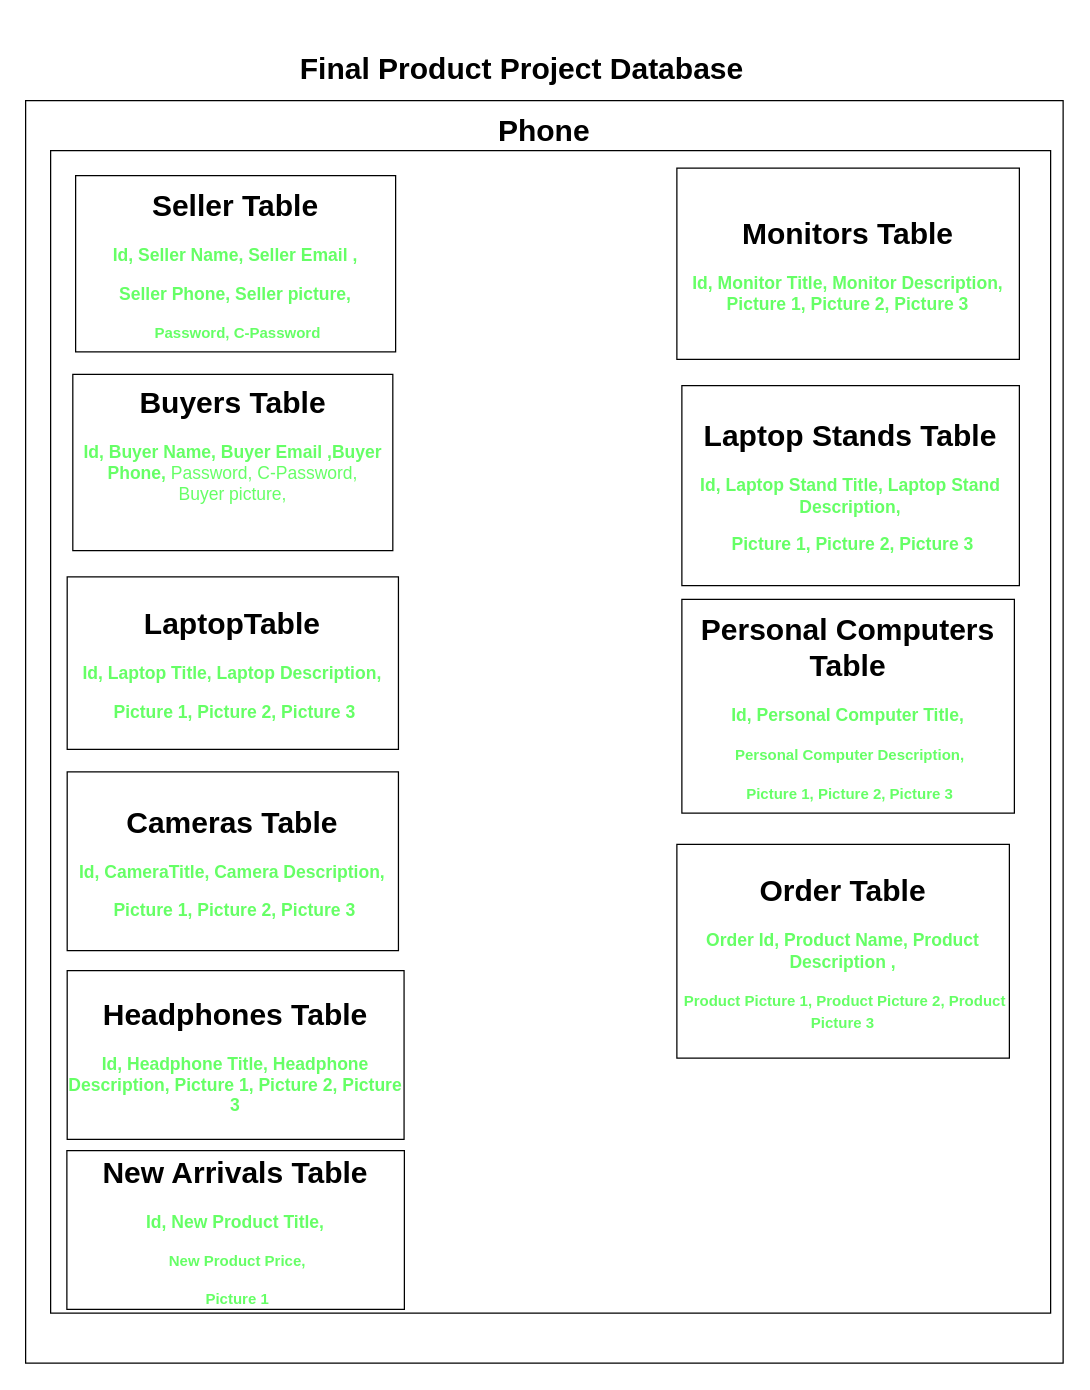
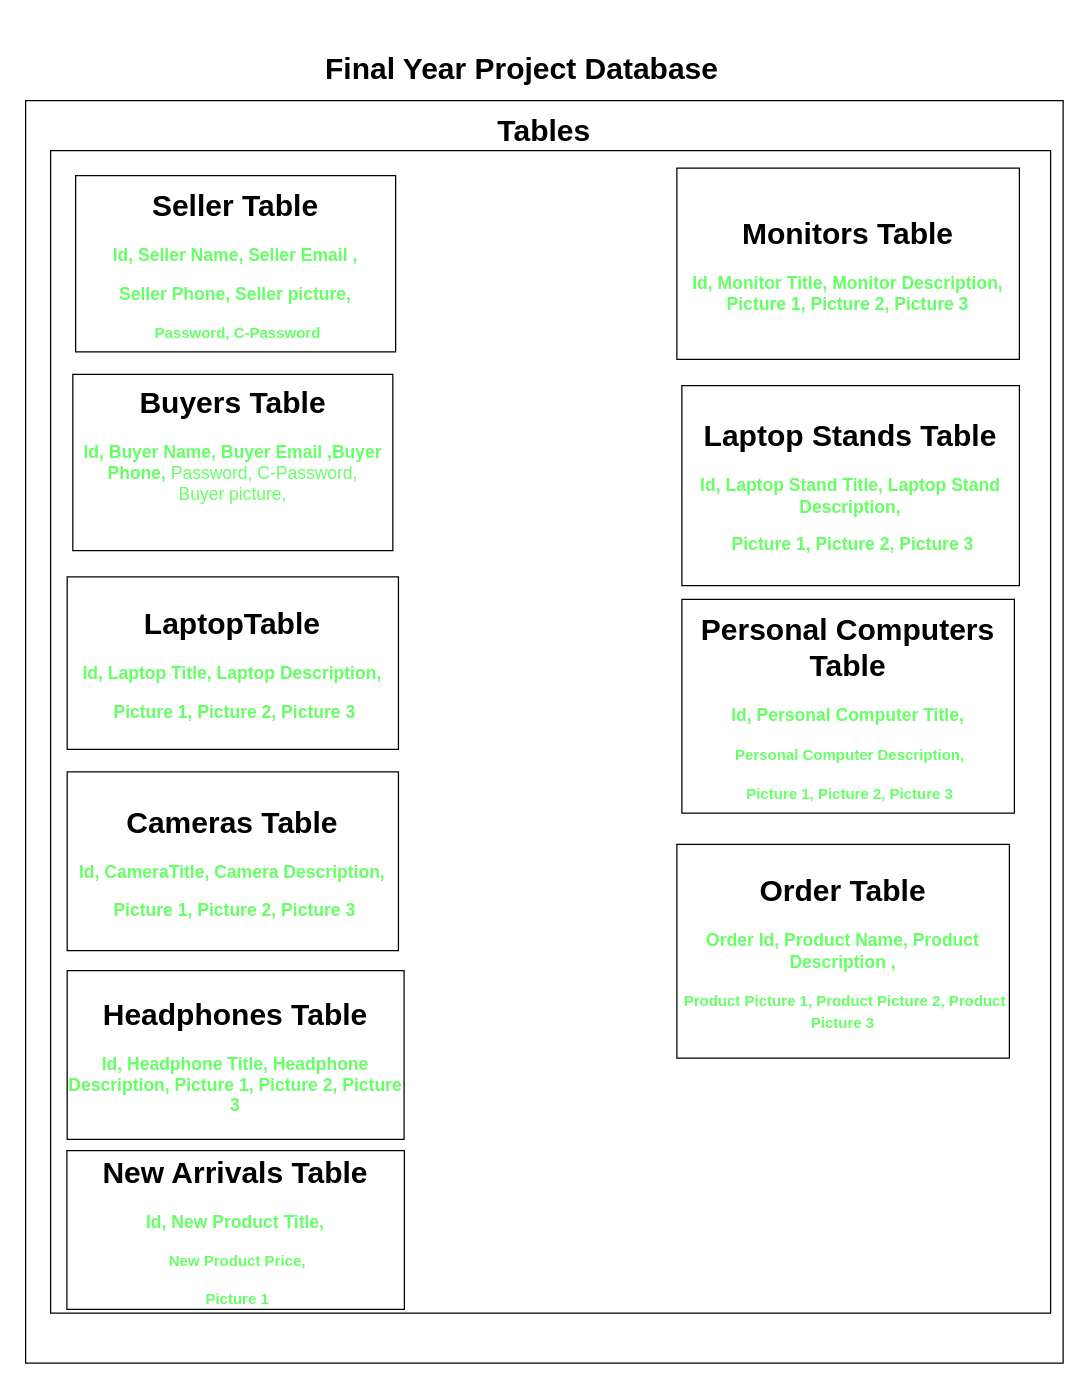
(526, 69) -> (526, 69)
(544, 132) -> (544, 132)
